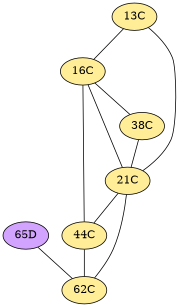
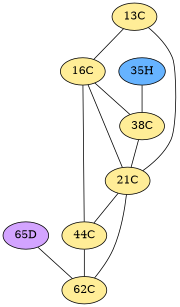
none -> (142, 71)
